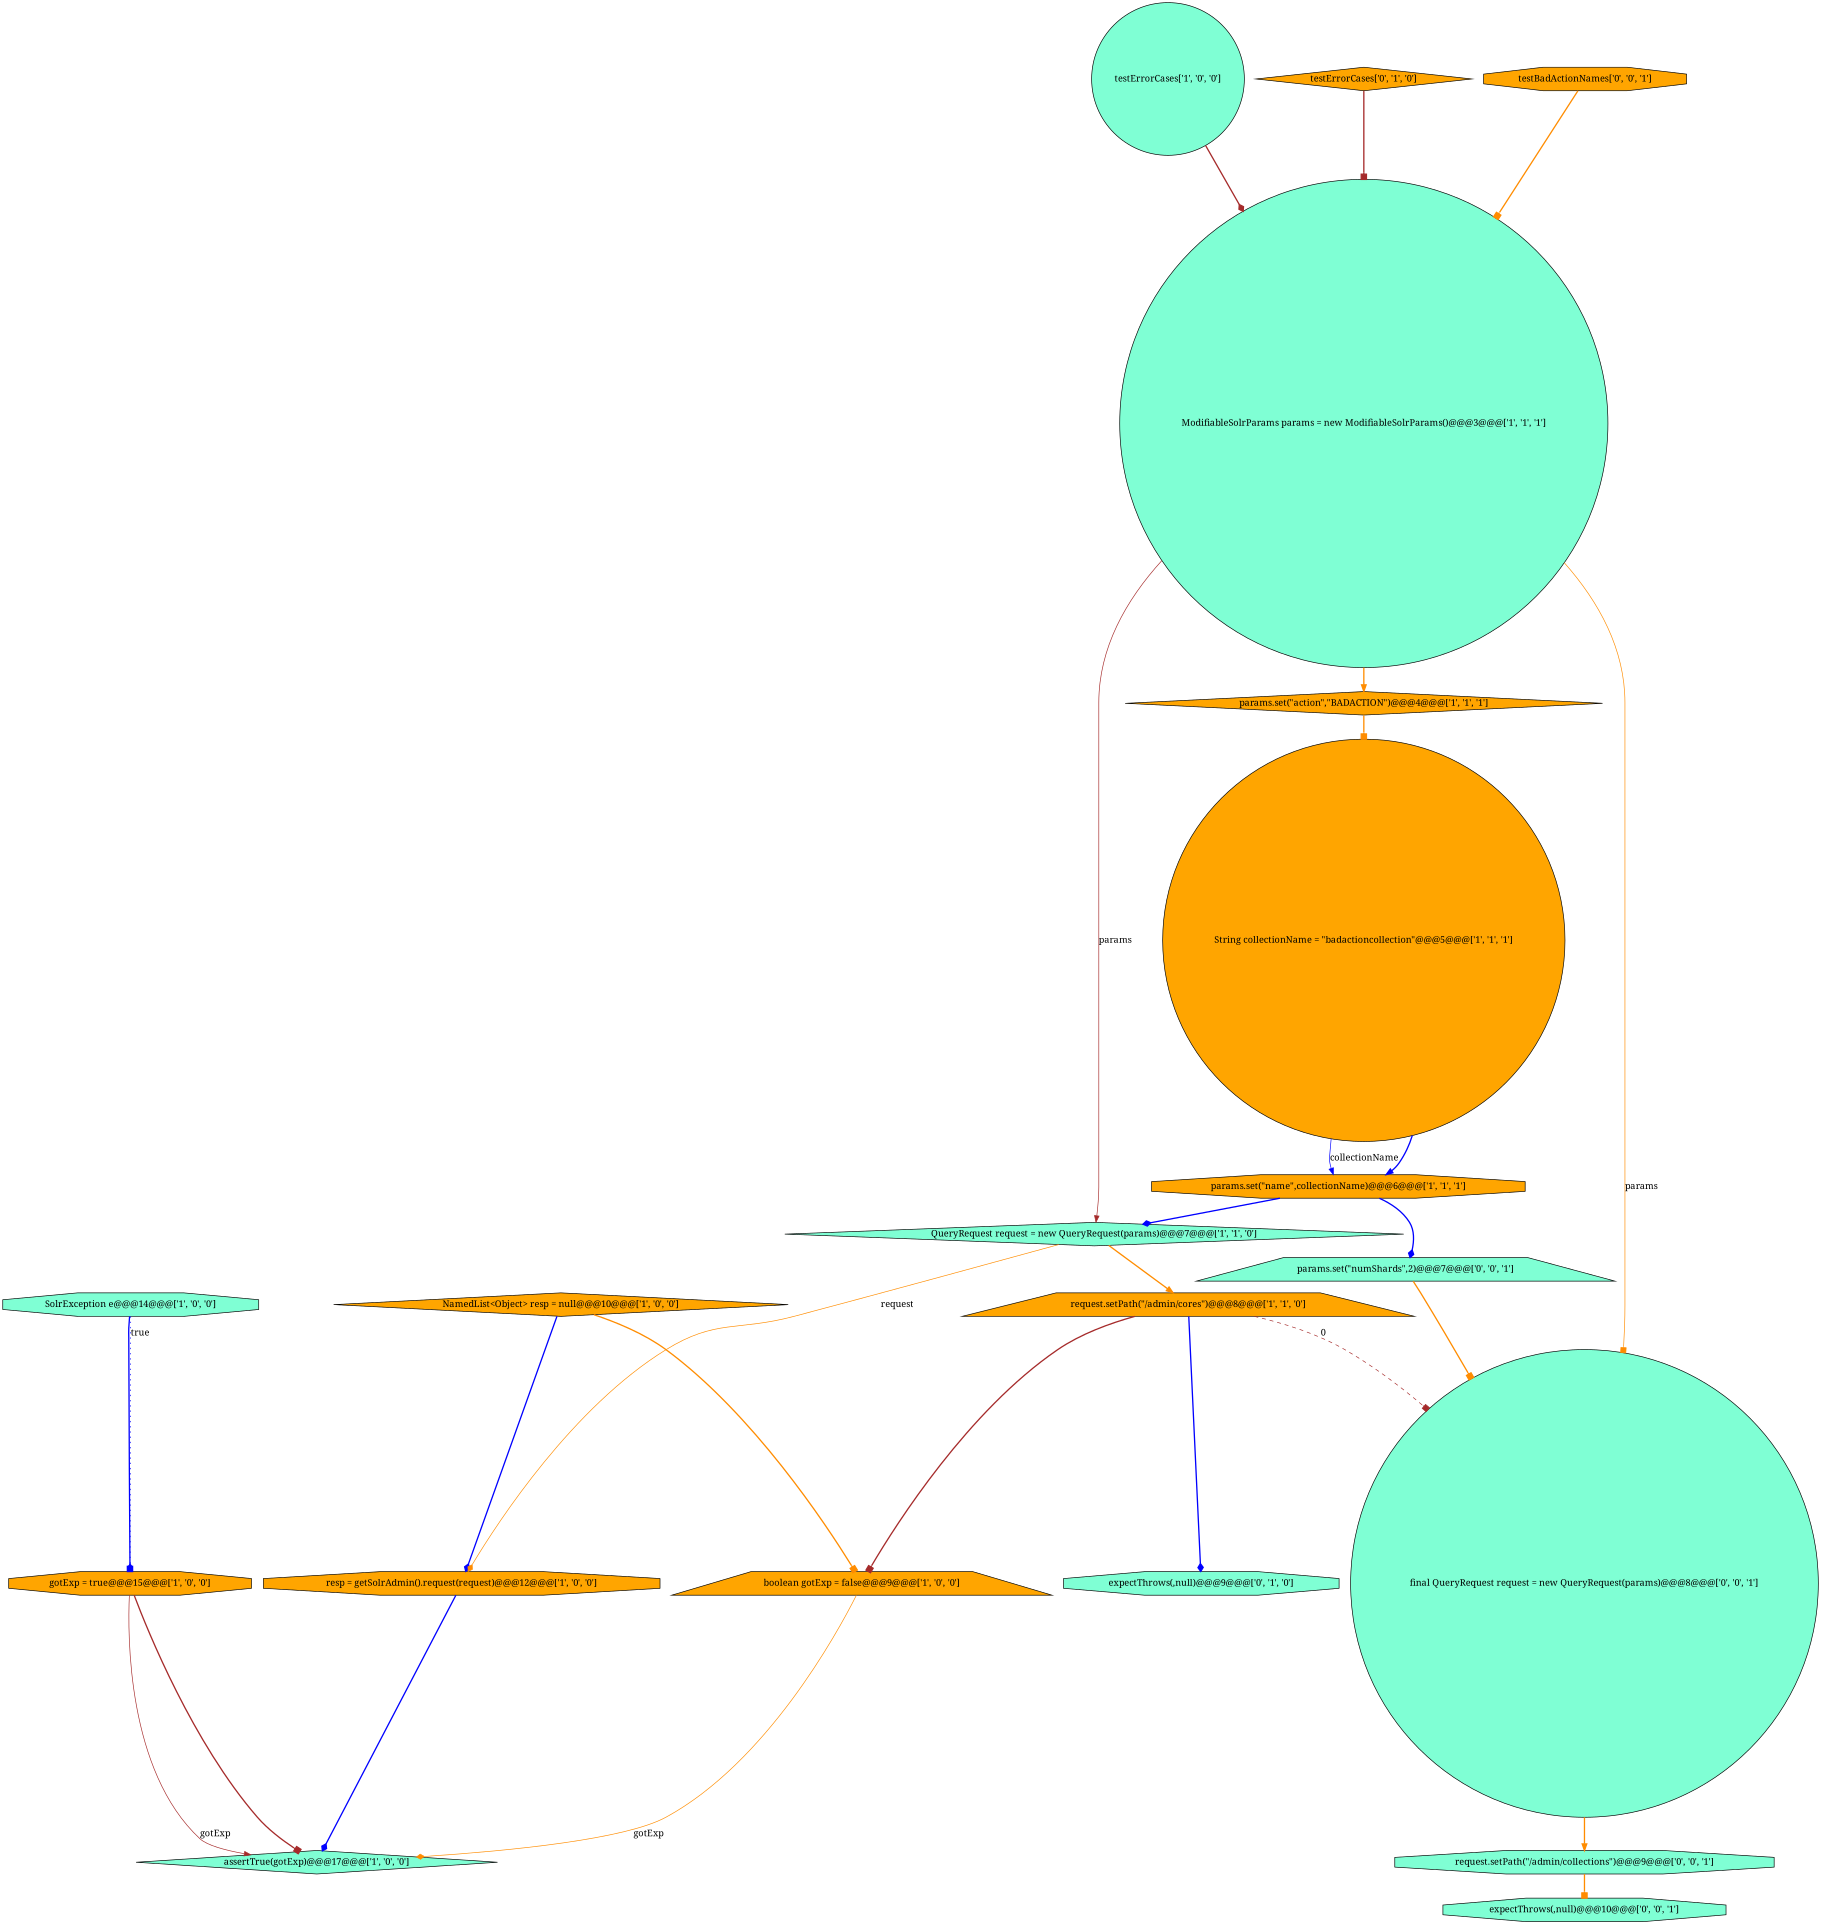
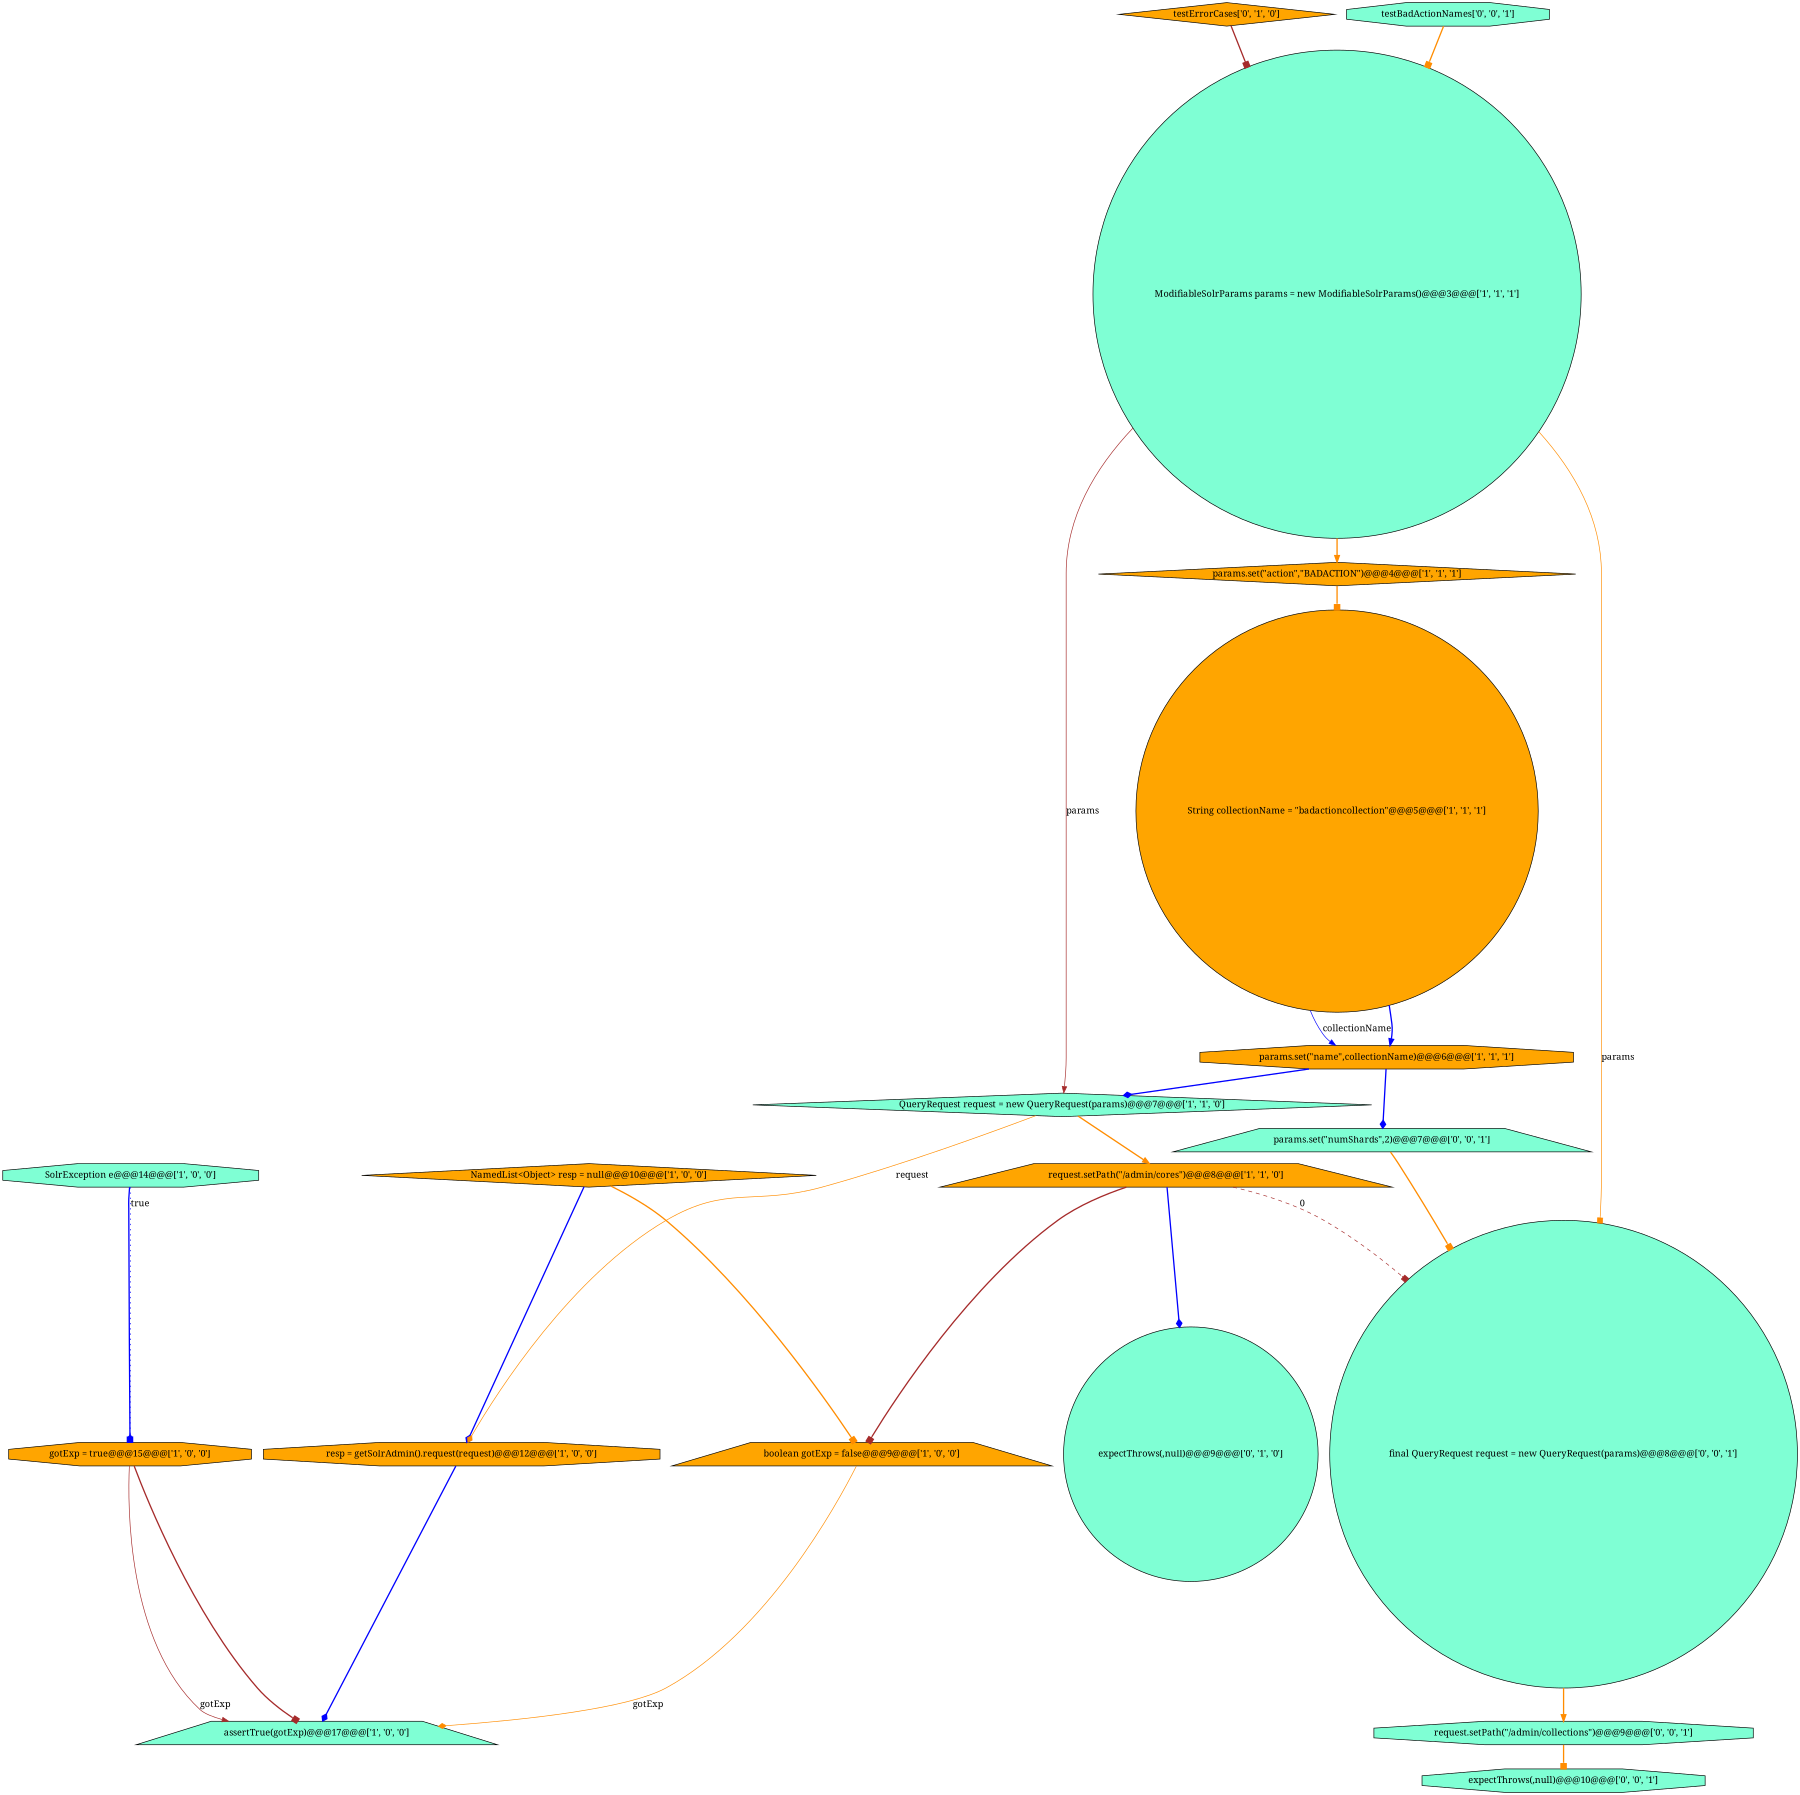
(1168, 79) -> none
(1585, 79) -> (1448, 14)
(1201, 1583) -> (1191, 1454)
(317, 1862) -> (317, 1733)
